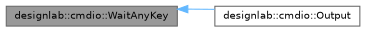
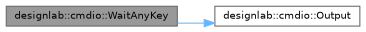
(201, 9) -> (191, 23)
